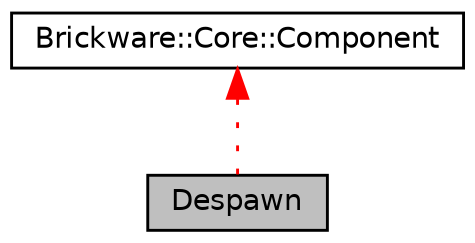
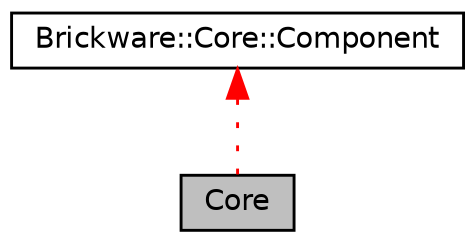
(238, 203) -> (238, 203)
